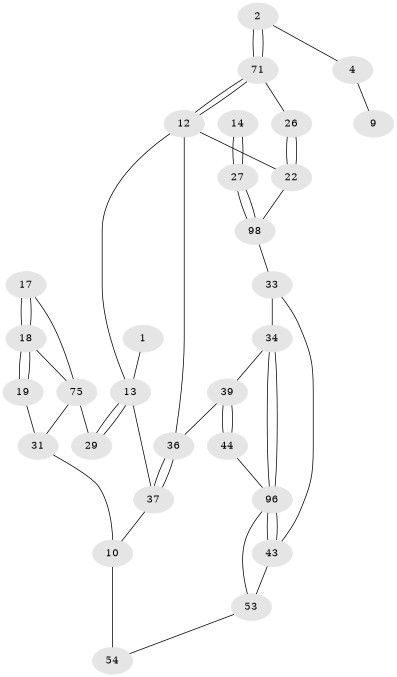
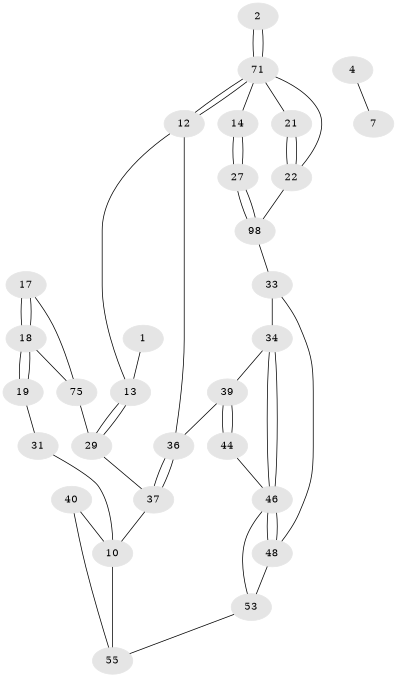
(305, 43) -> none
none -> (248, 97)
(292, 124) -> (292, 124)
(374, 124) -> (374, 124)
(238, 151) -> (320, 113)
(57, 419) -> none
(142, 446) -> (123, 473)
none -> (72, 500)
(272, 500) -> (272, 500)
(272, 553) -> (272, 553)
(113, 661) -> (113, 661)
